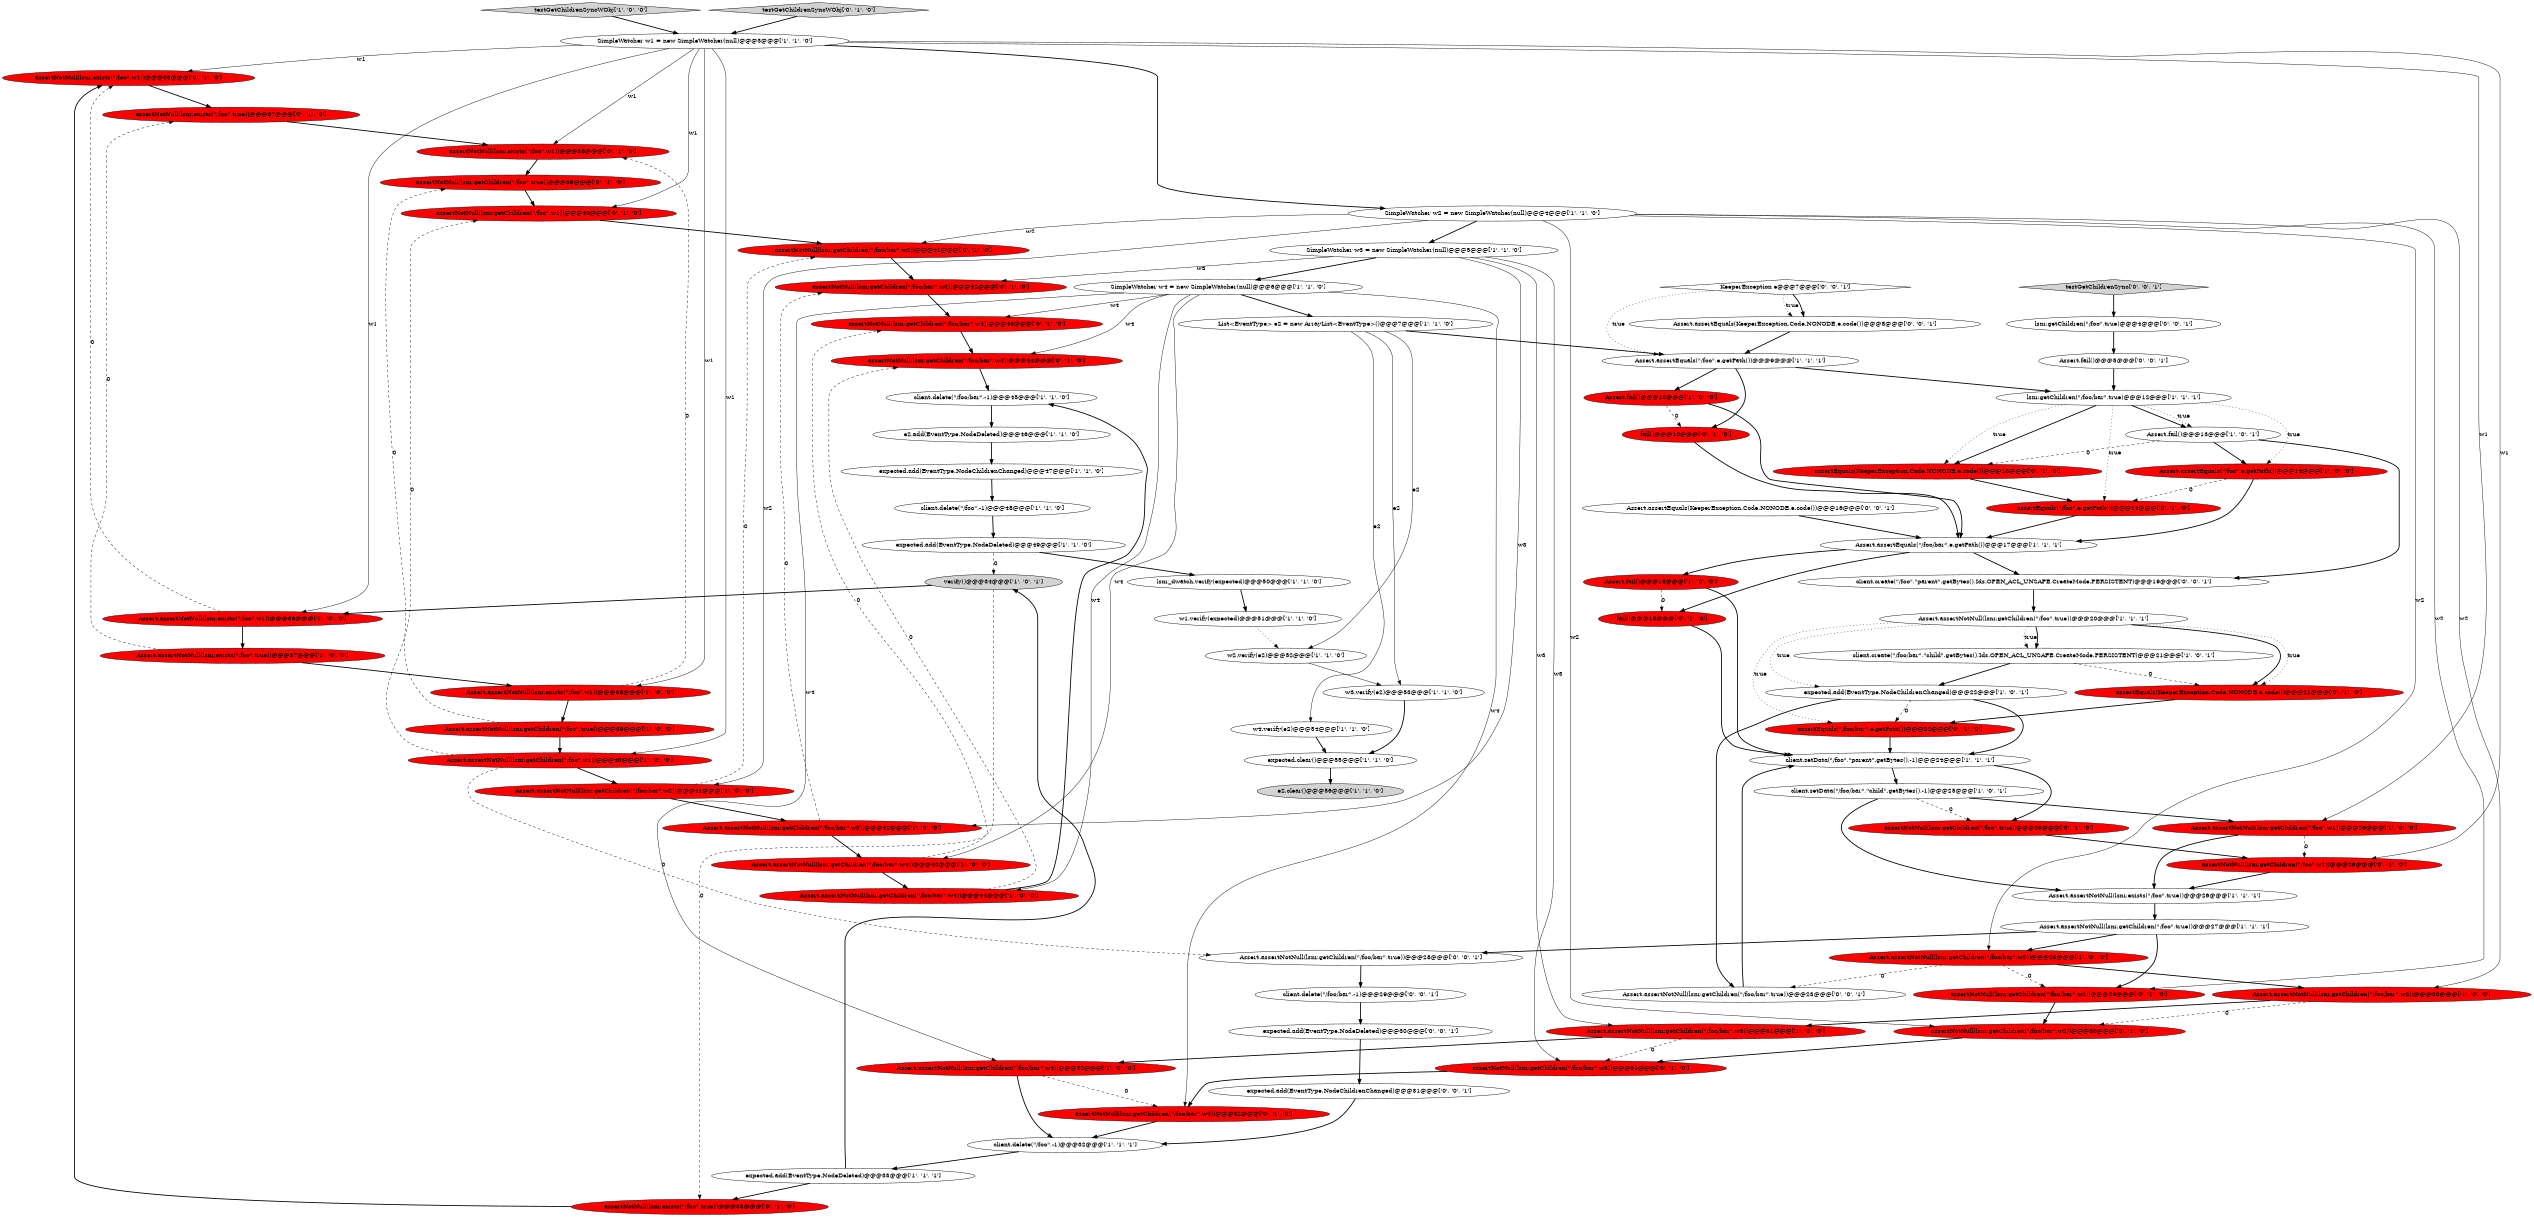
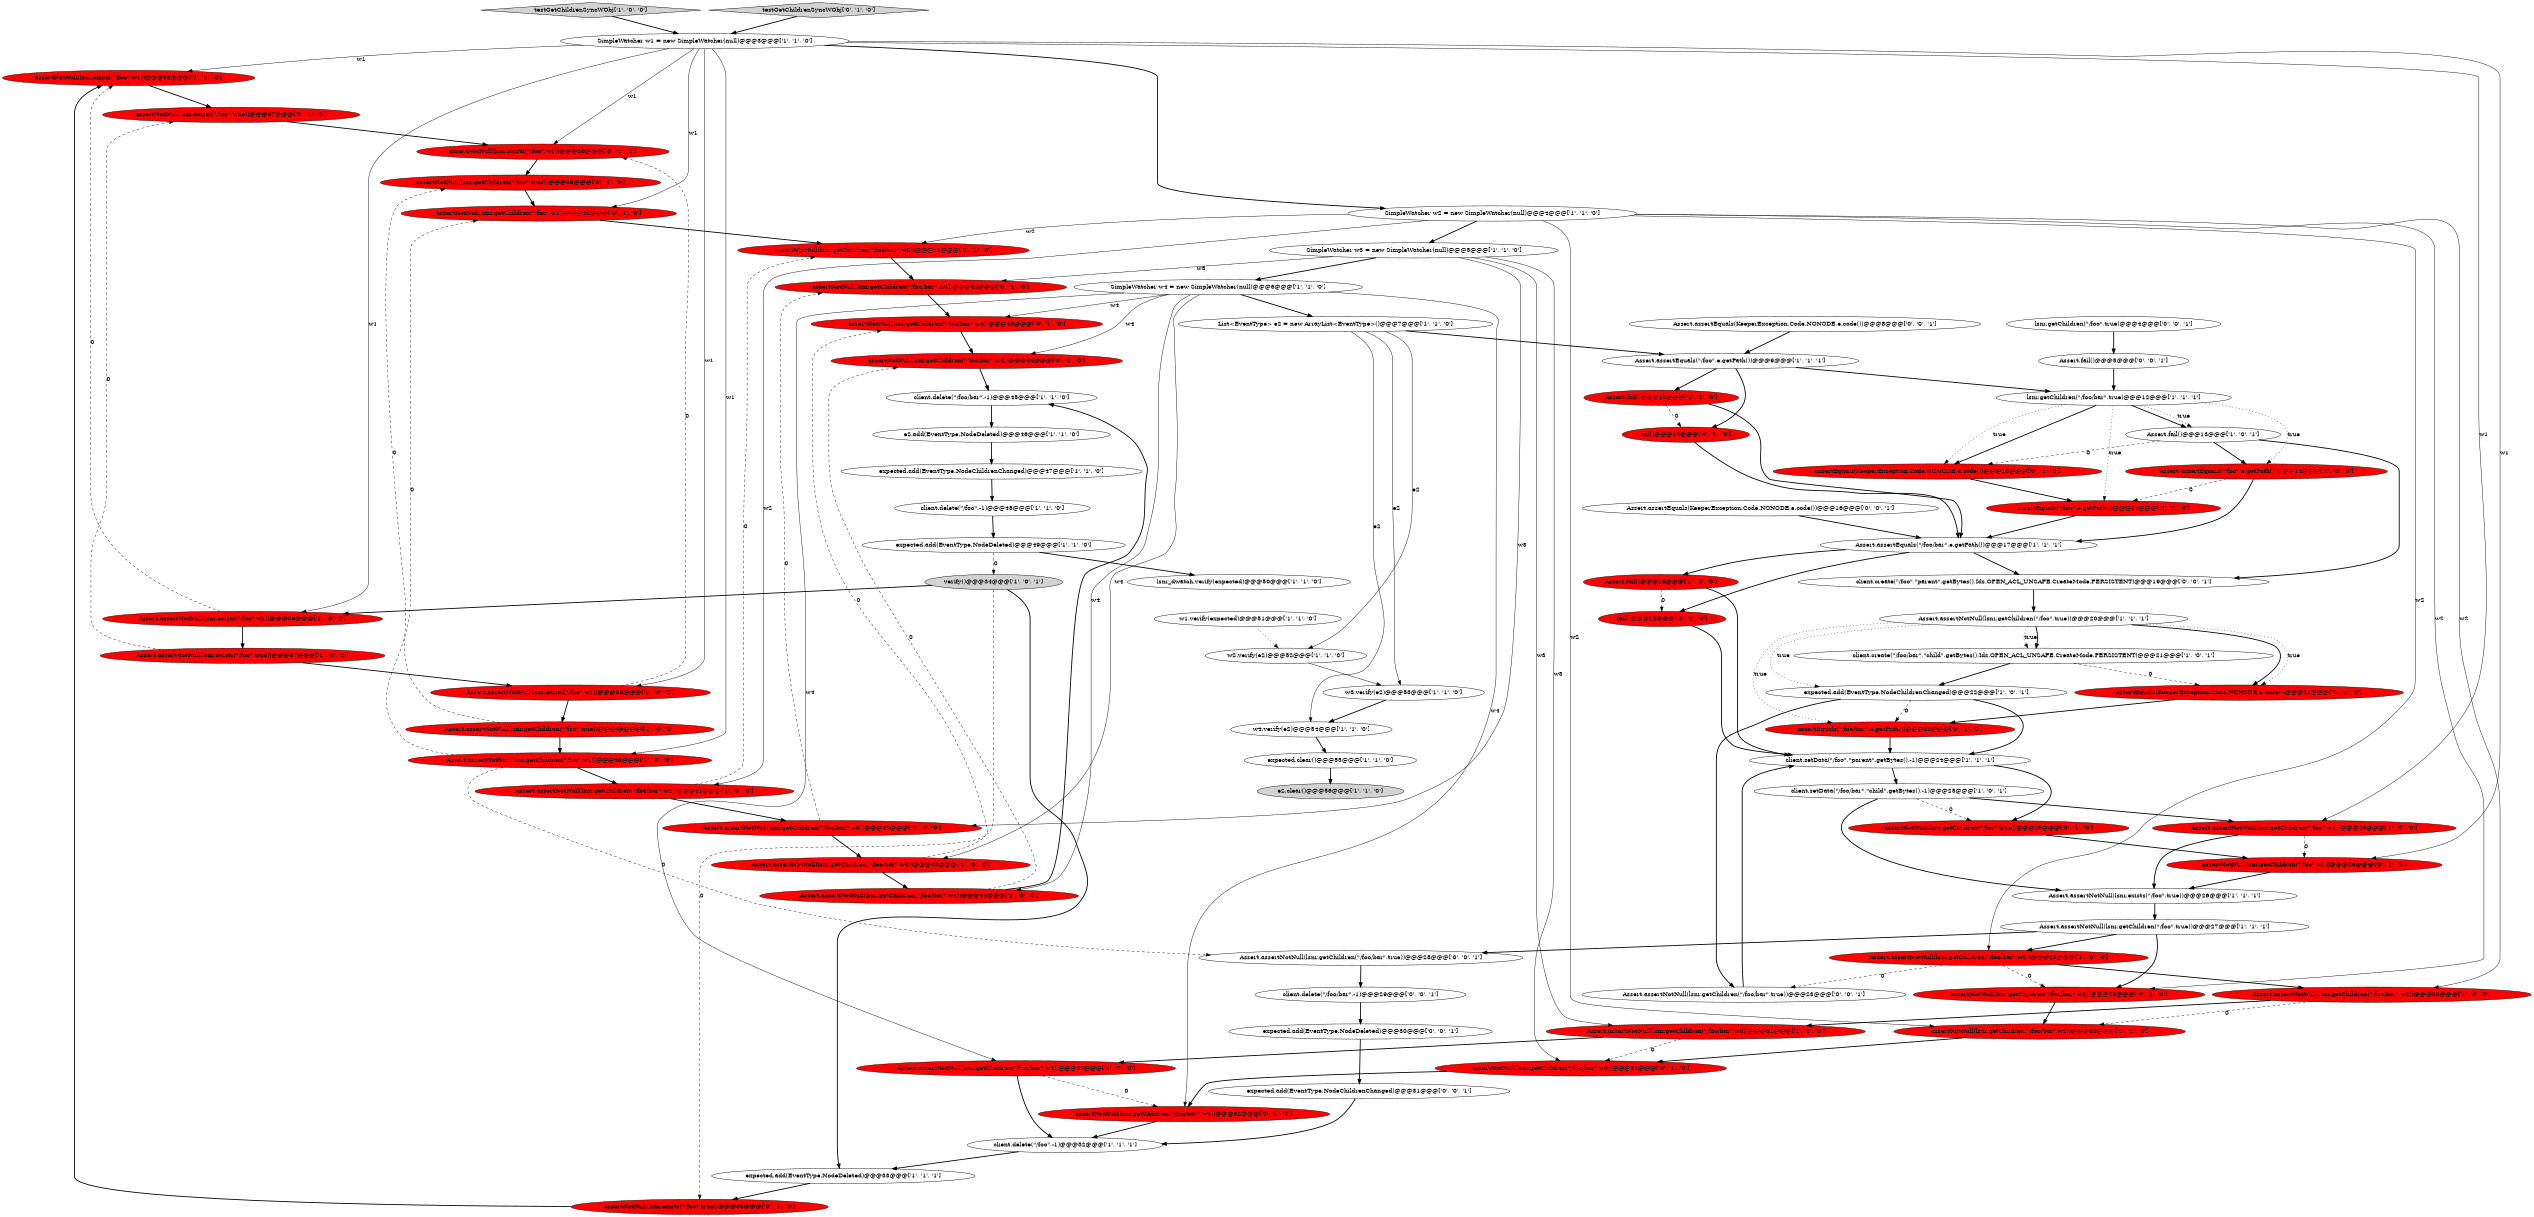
(1785, 287) -> none
(2114, 287) -> none
(1243, 598) -> none
(1399, 732) -> (1360, 710)
(1020, 919) -> (1016, 919)
